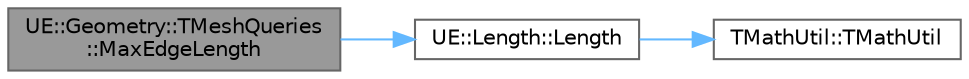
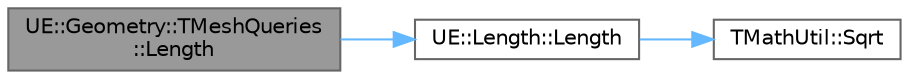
(174, 39) -> (174, 39)
(837, 39) -> (807, 39)
